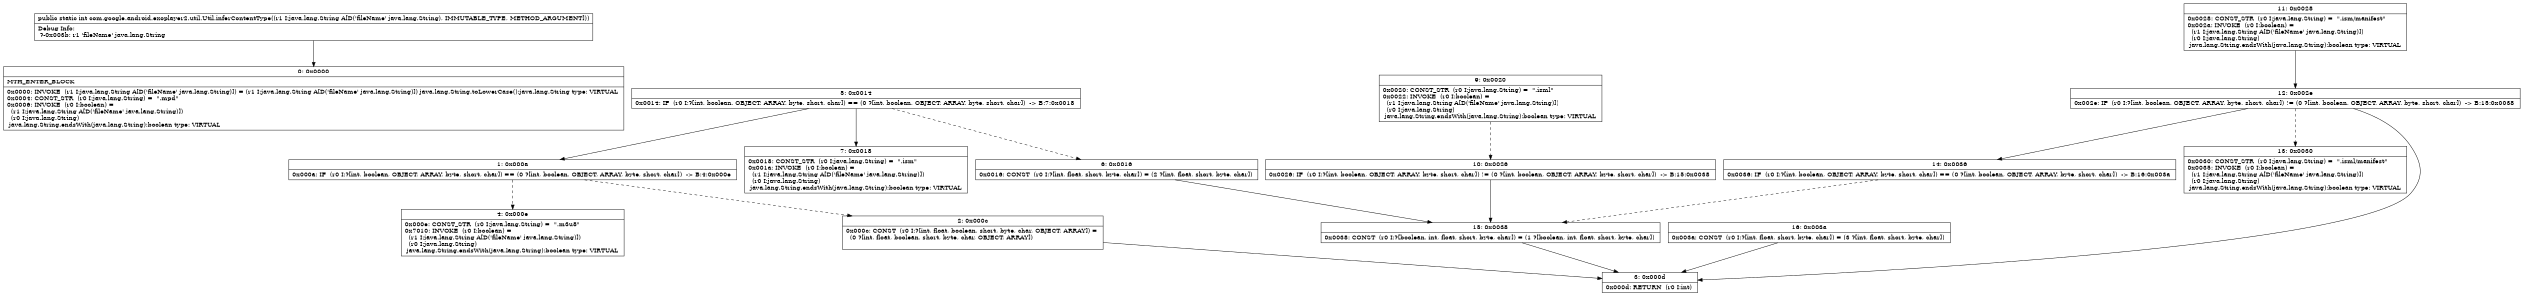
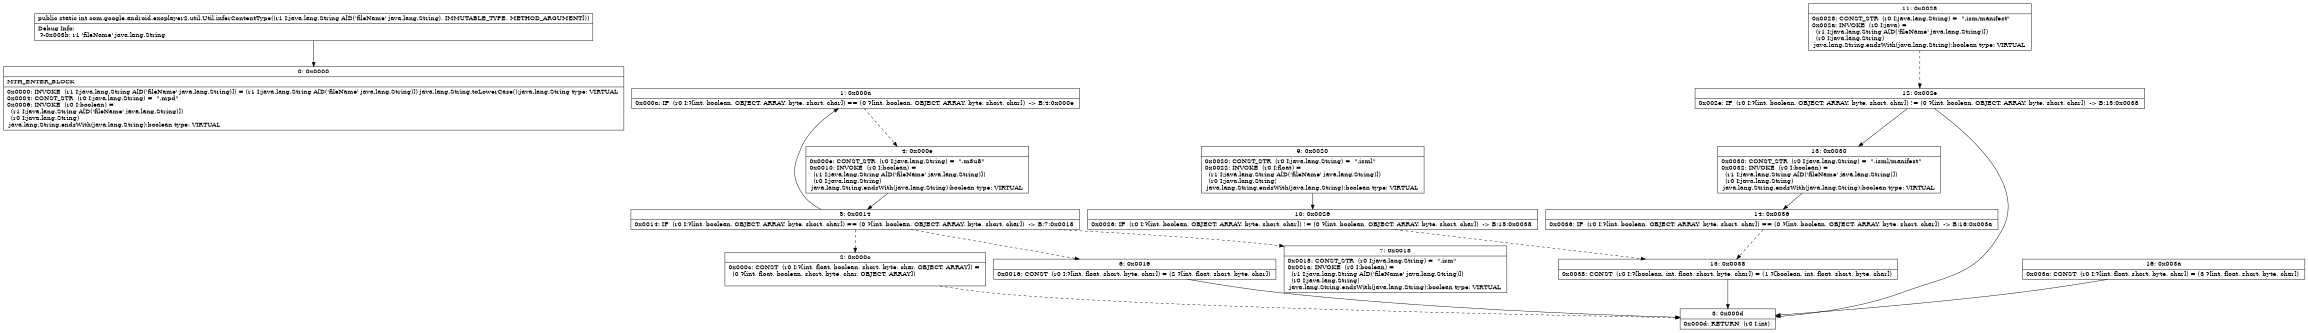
(2242, 25) -> (1861, 25)
(2295, 67) -> (1920, 67)
(1437, 97) -> (1254, 168)
(856, 125) -> (1169, 236)
(2295, 125) -> (1885, 126)
(2125, 134) -> (1794, 200)
(1491, 138) -> (1313, 199)
(2242, 168) -> (1776, 168)
(716, 198) -> (855, 239)
(1491, 199) -> (1518, 244)
none -> (880, 200)
(1301, 201) -> (1431, 306)
(459, 231) -> (864, 168)
(1350, 260) -> (1307, 309)
